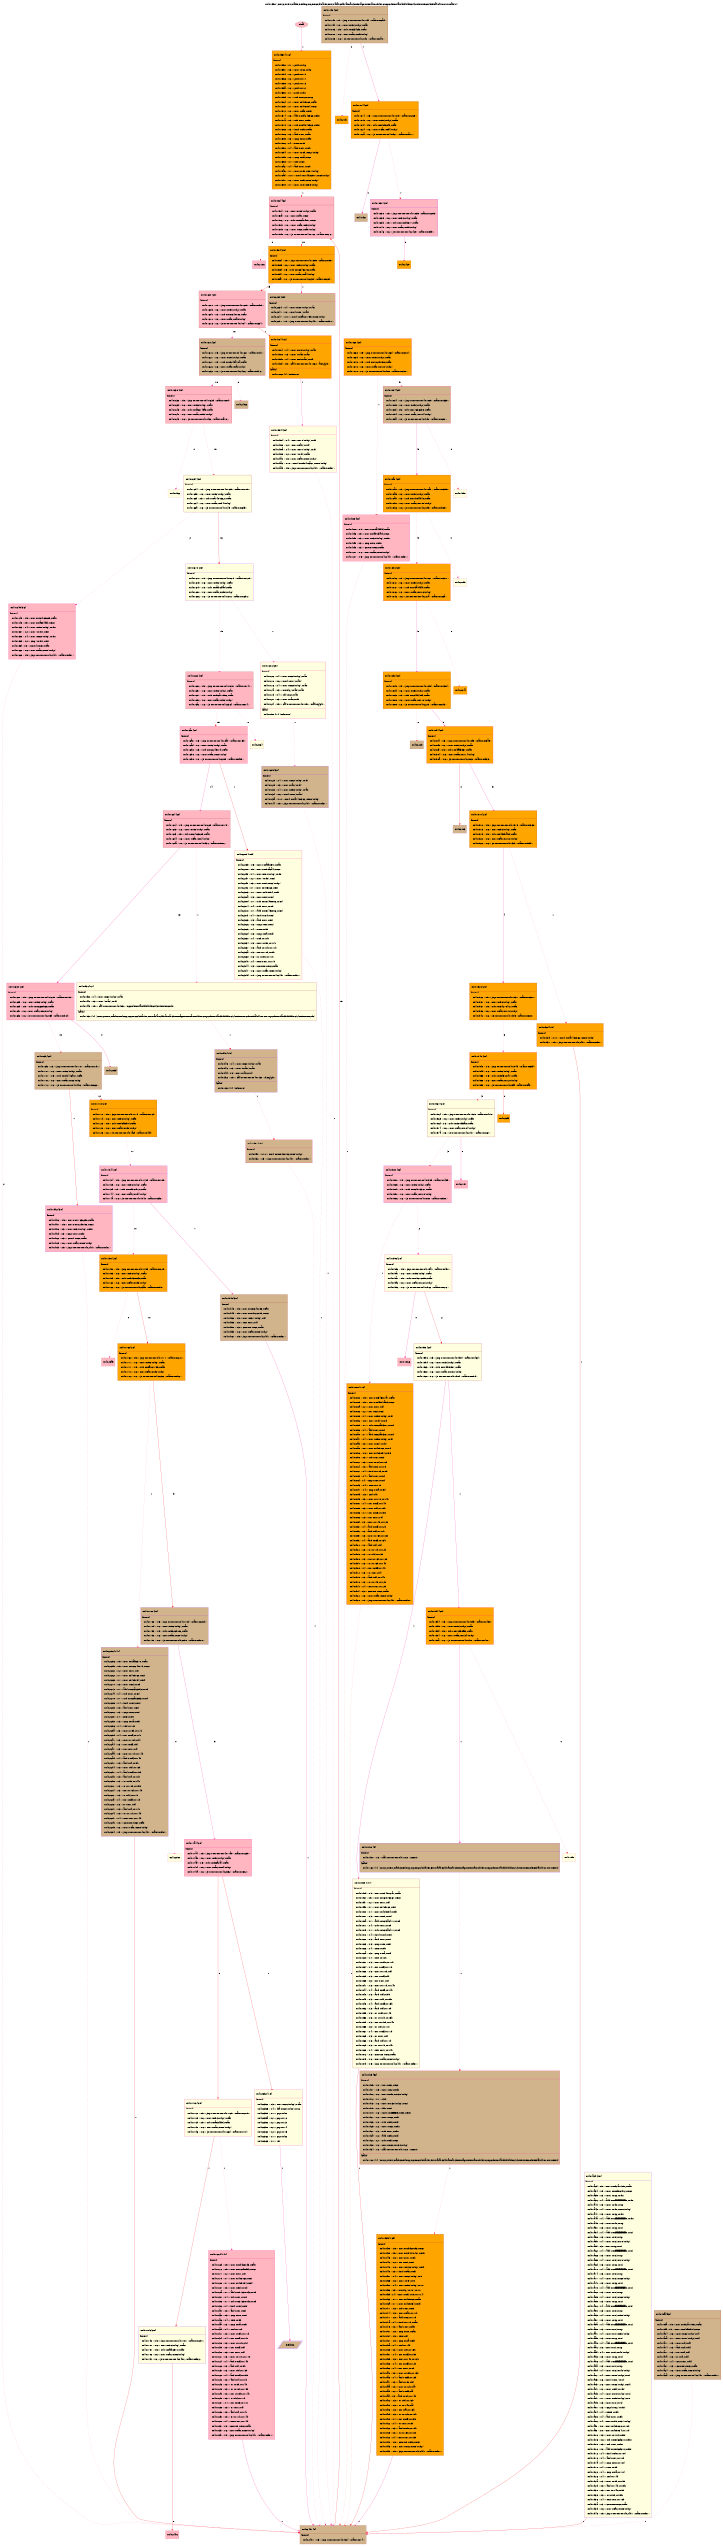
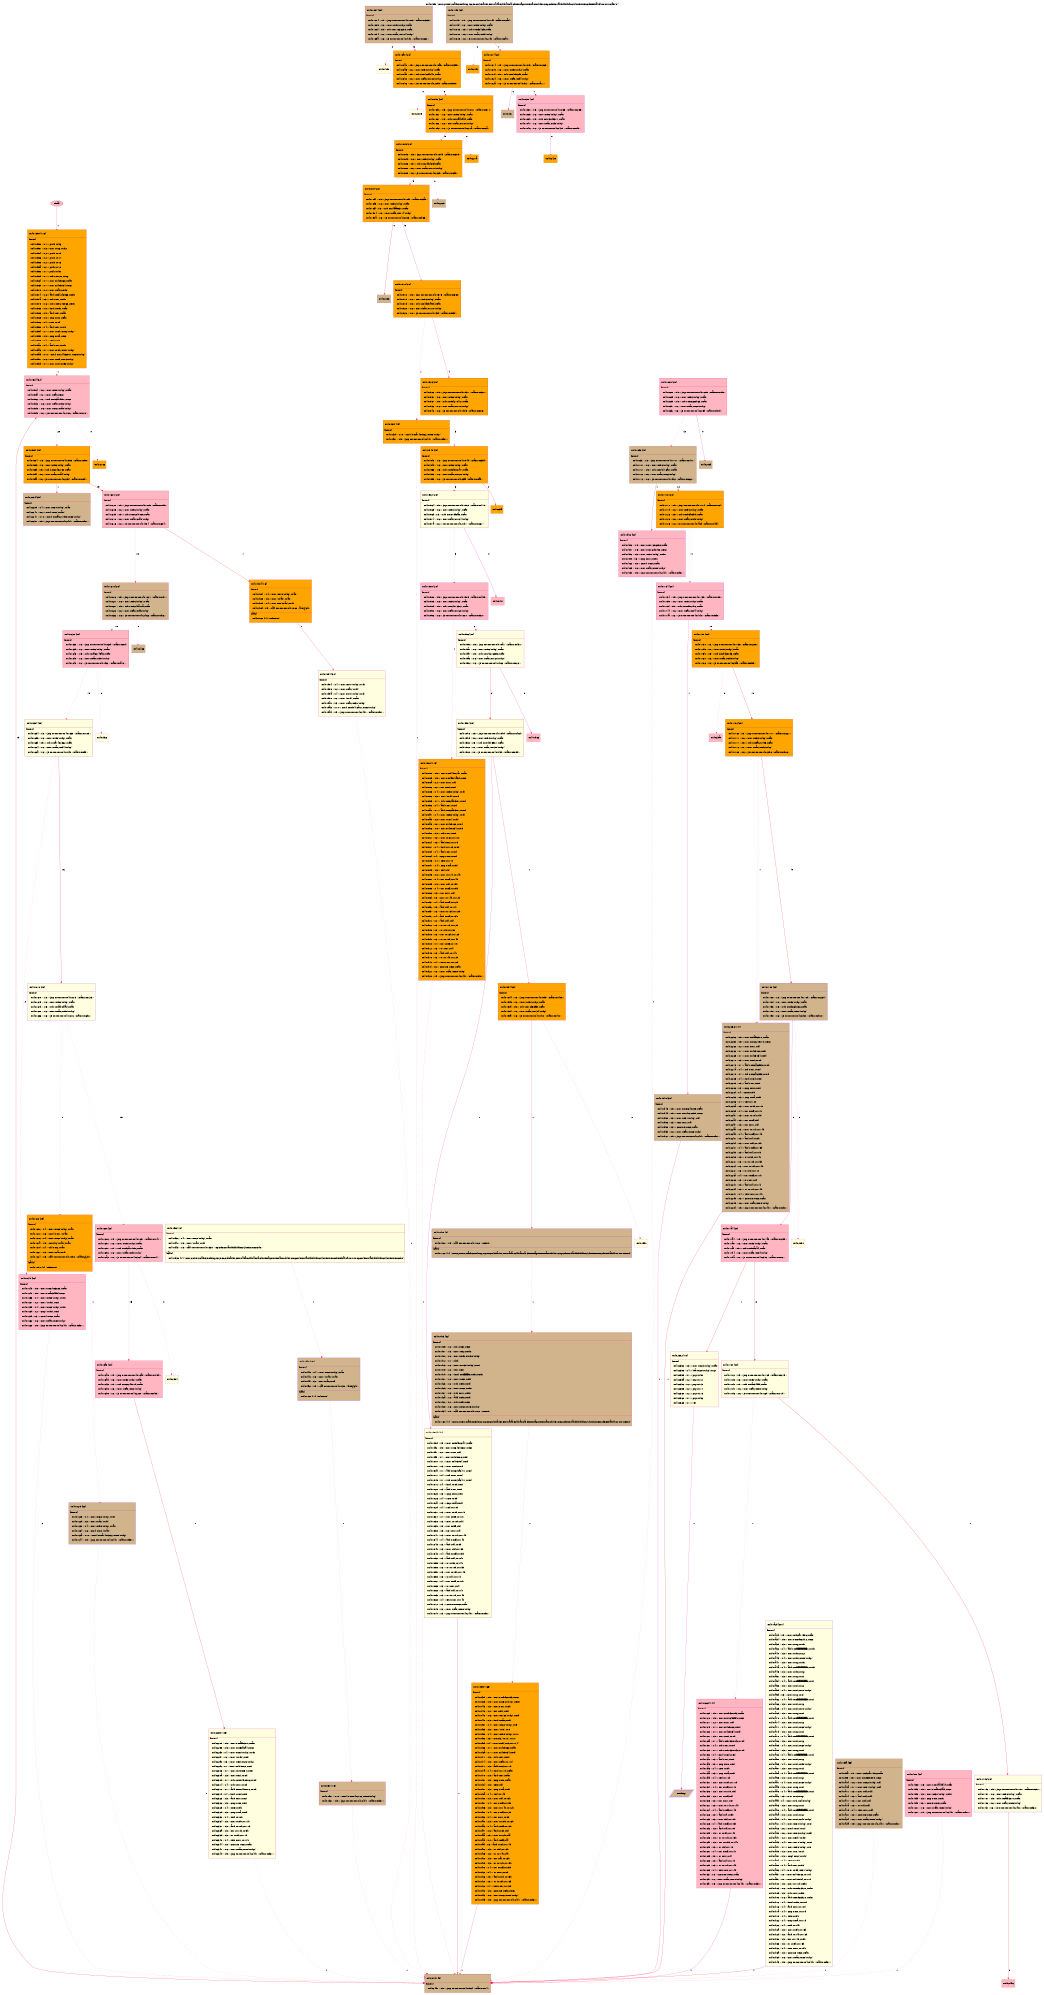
(259, 265) -> (99, 465)
(378, 357) -> none
(293, 690) -> (60, 1243)
(197, 829) -> none
(580, 1852) -> (416, 1210)
